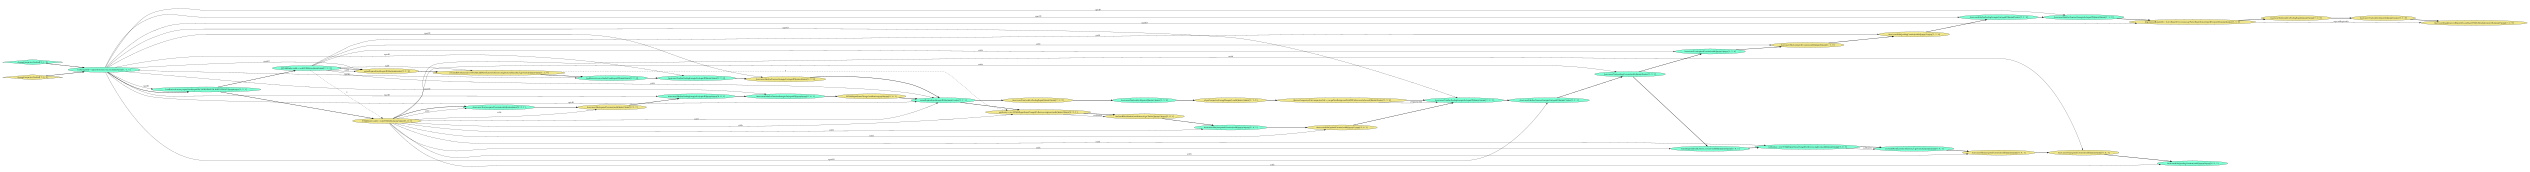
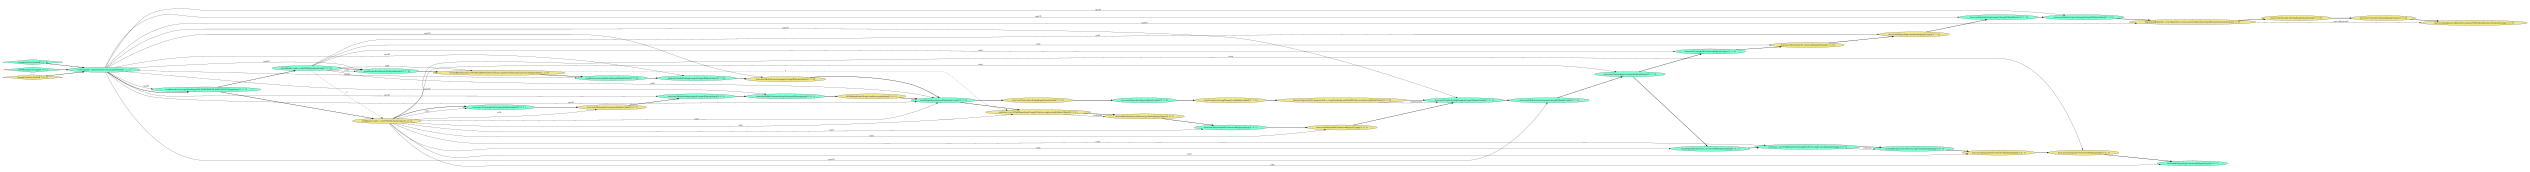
none -> (33, 70)
(387, 71) -> (387, 71)
